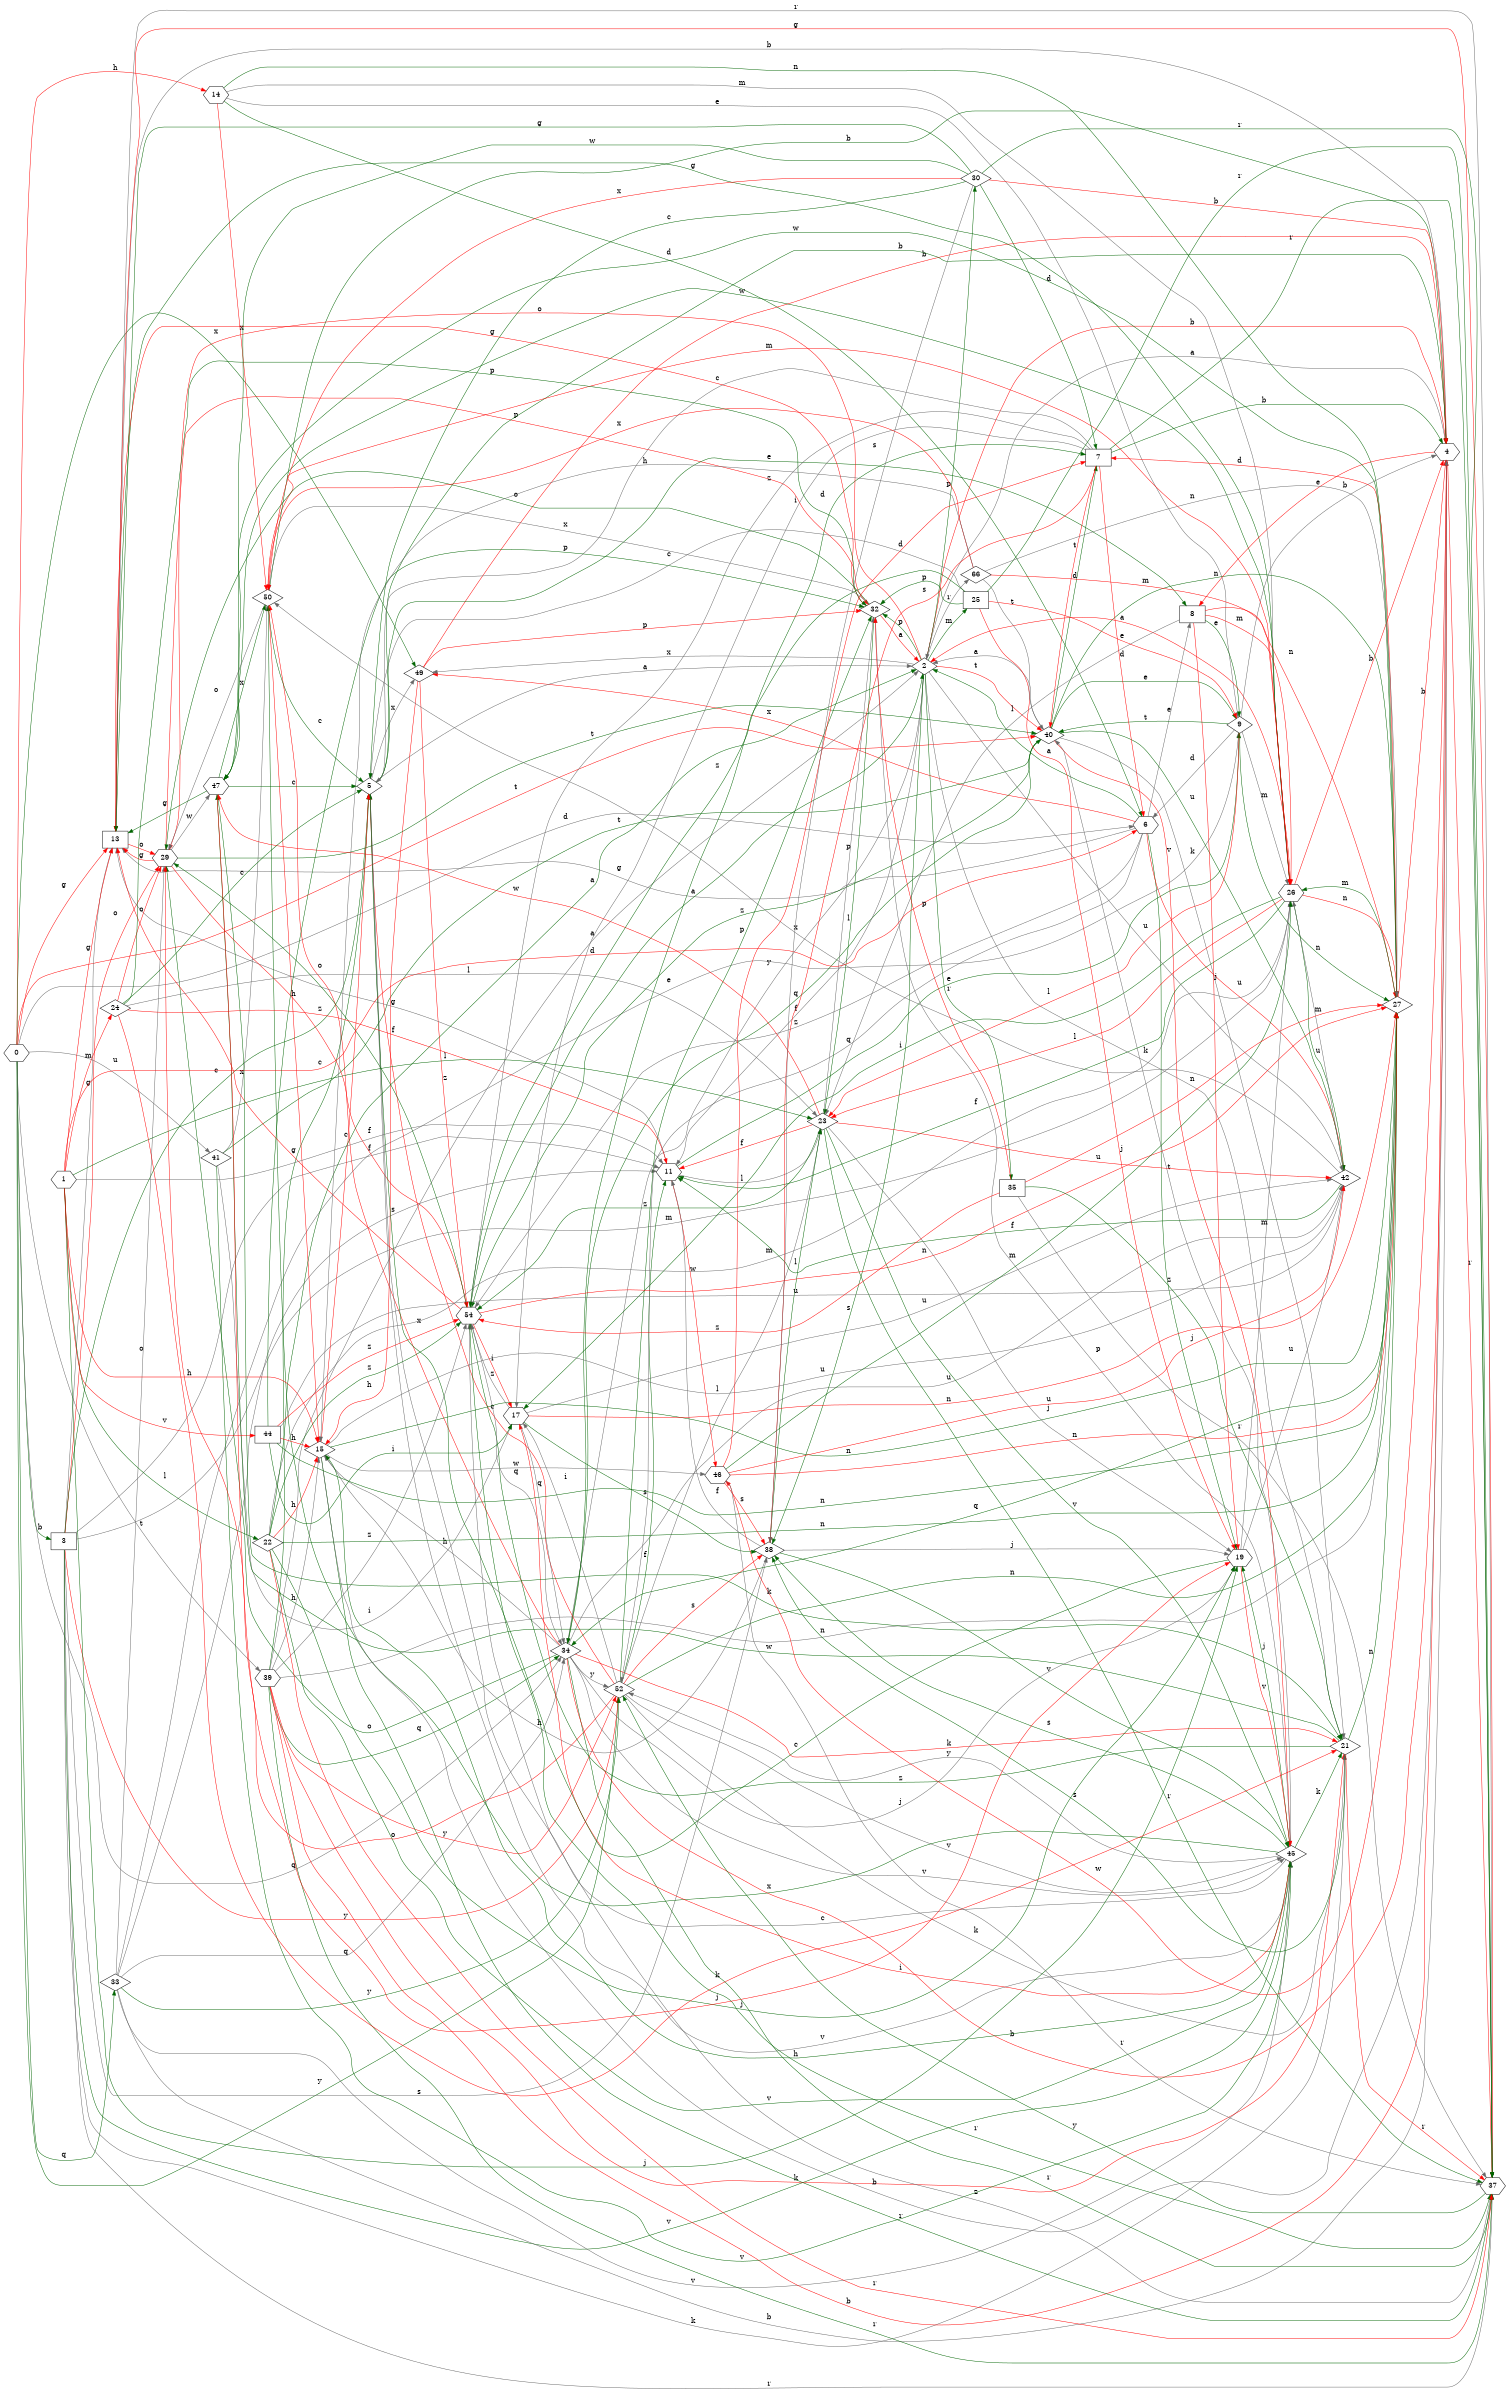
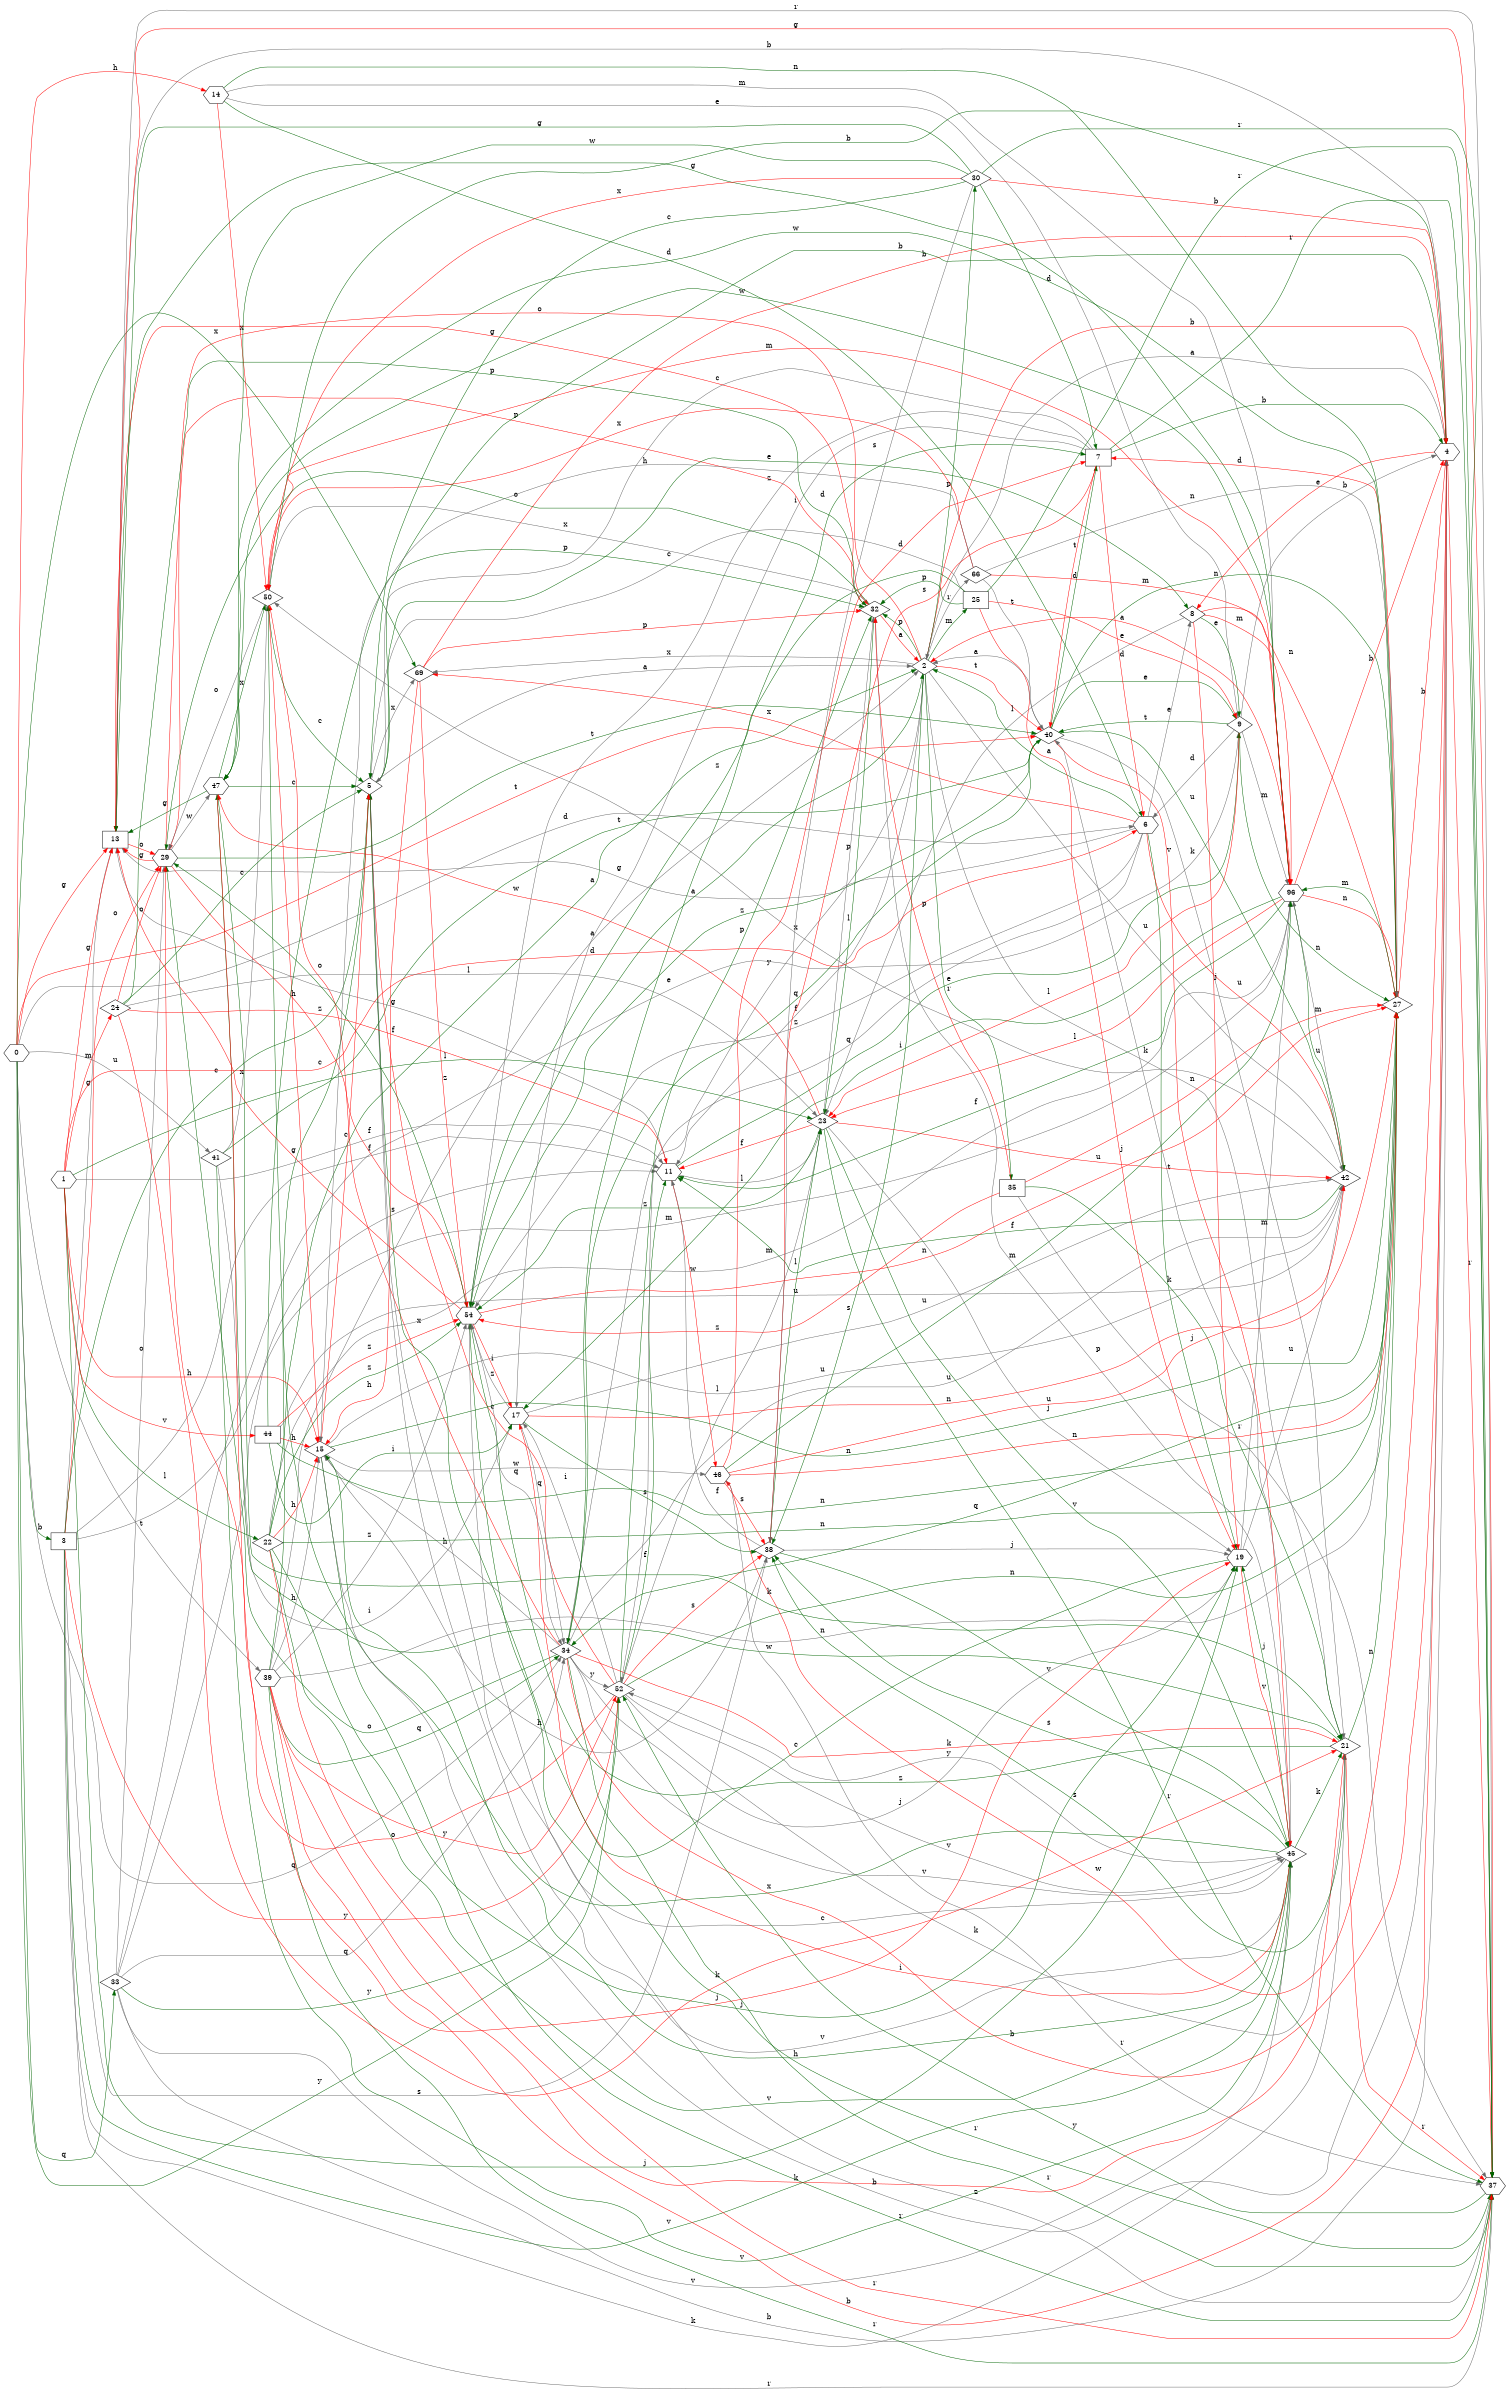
(1192, 614) -> (1192, 614)
(419, 673) -> (419, 673)
(1291, 893) -> (1291, 893)
(1169, 1280) -> (1169, 1280)
